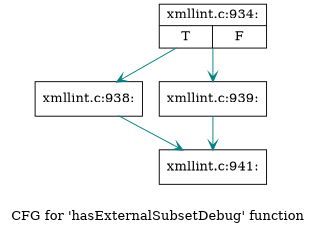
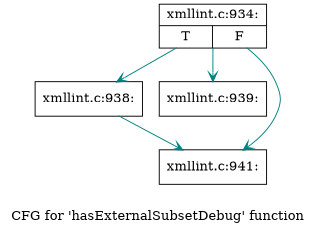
(213, 128) -> (280, 96)
